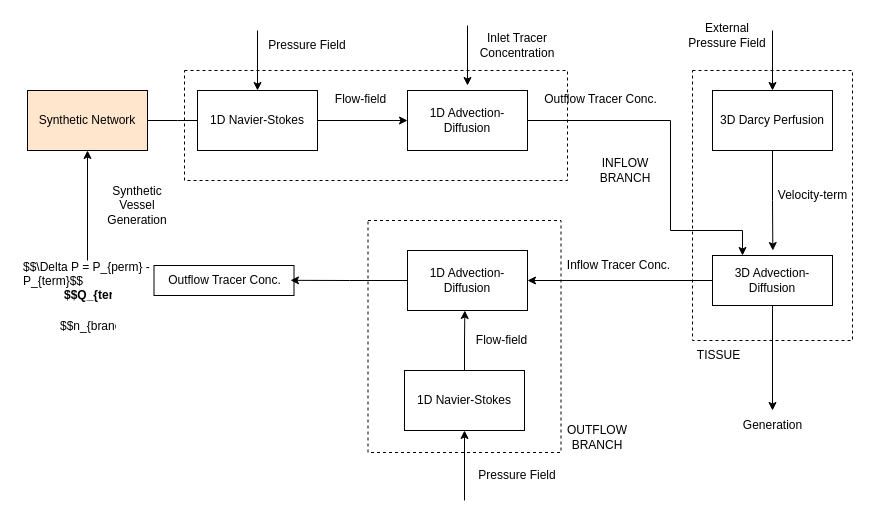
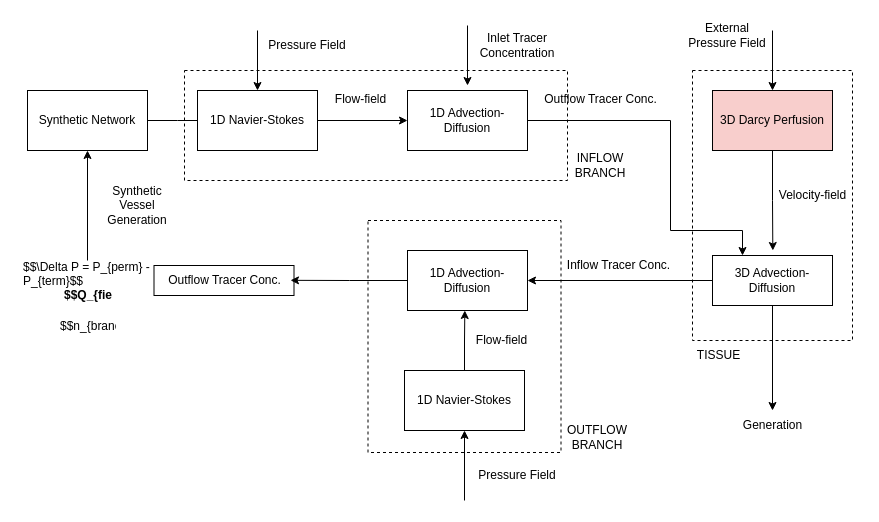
(88, 121) -> (88, 121)
(773, 121) -> (773, 121)
(626, 171) -> (601, 166)
(813, 196) -> (813, 196)
(89, 296) -> (89, 296)
